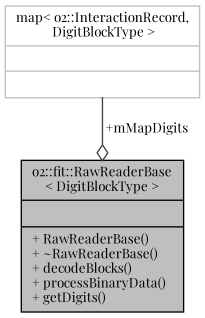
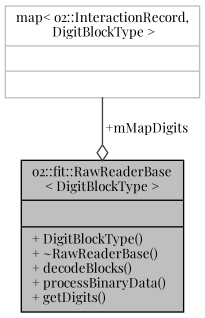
(90, 240) -> (88, 240)
